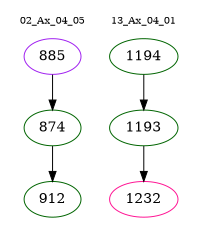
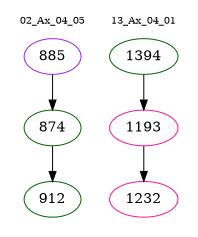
(144, 57) -> (144, 57)
(144, 128) -> (144, 128)
